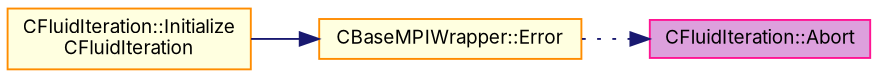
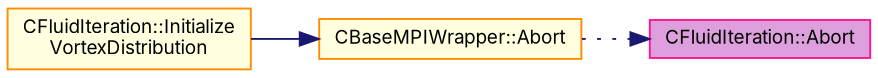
(129, 39) -> (129, 39)
(450, 39) -> (450, 39)
